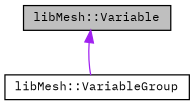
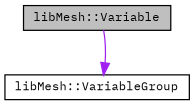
(89, 59) -> (105, 46)
